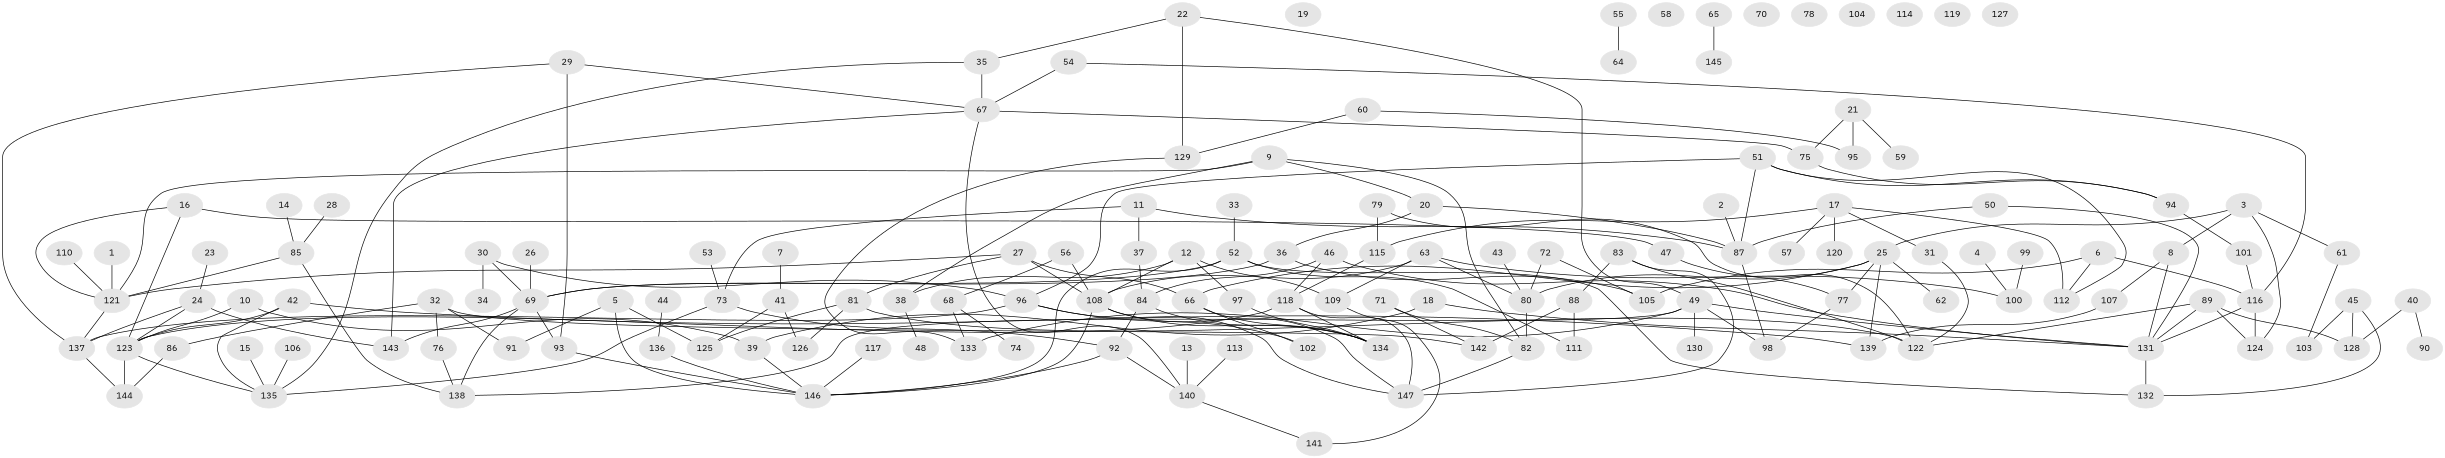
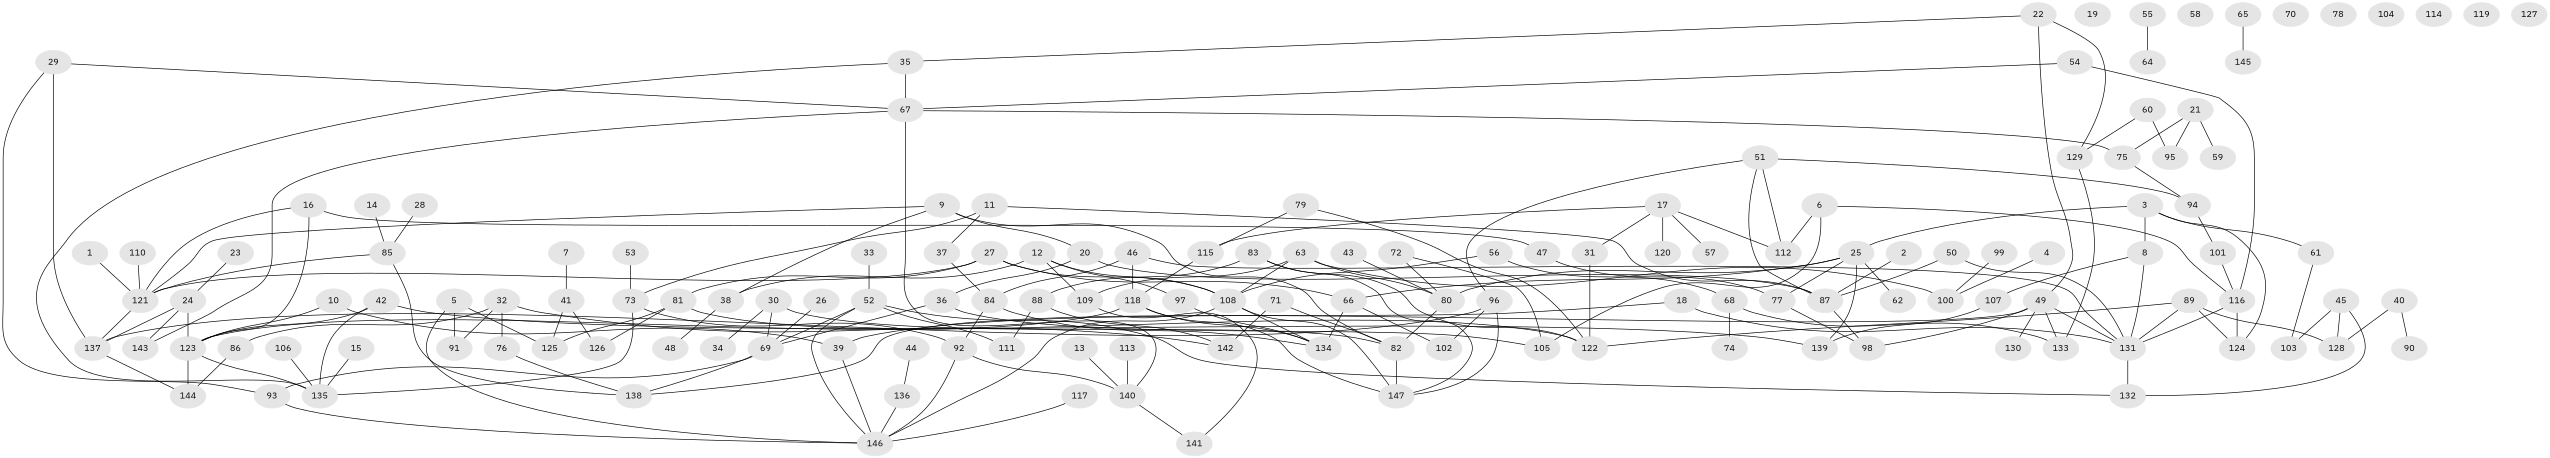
(750, 284) -> (1083, 329)
(461, 325) -> none
